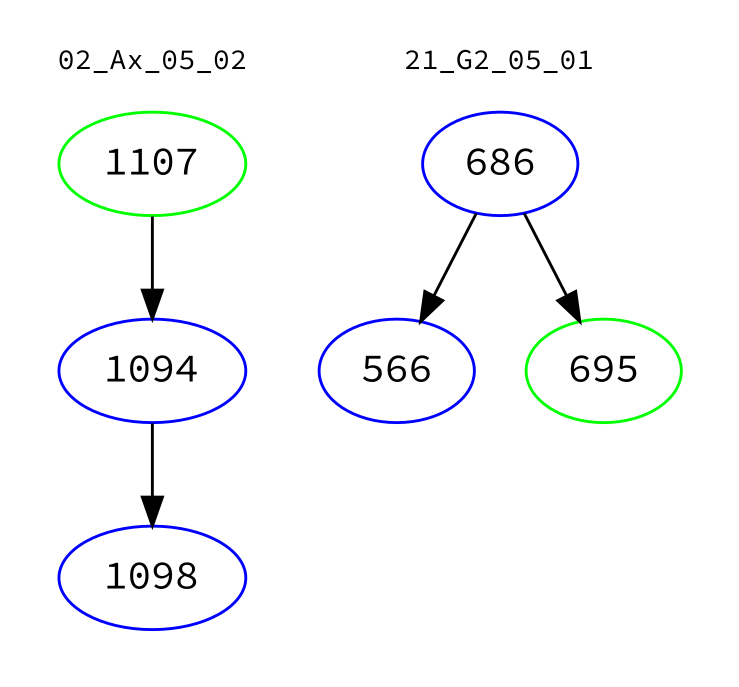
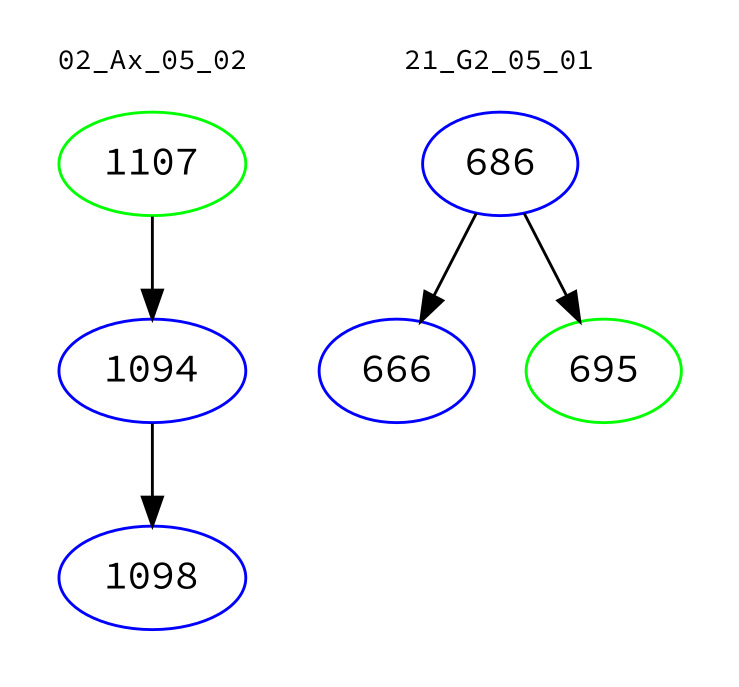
(397, 371) -> (397, 371)
